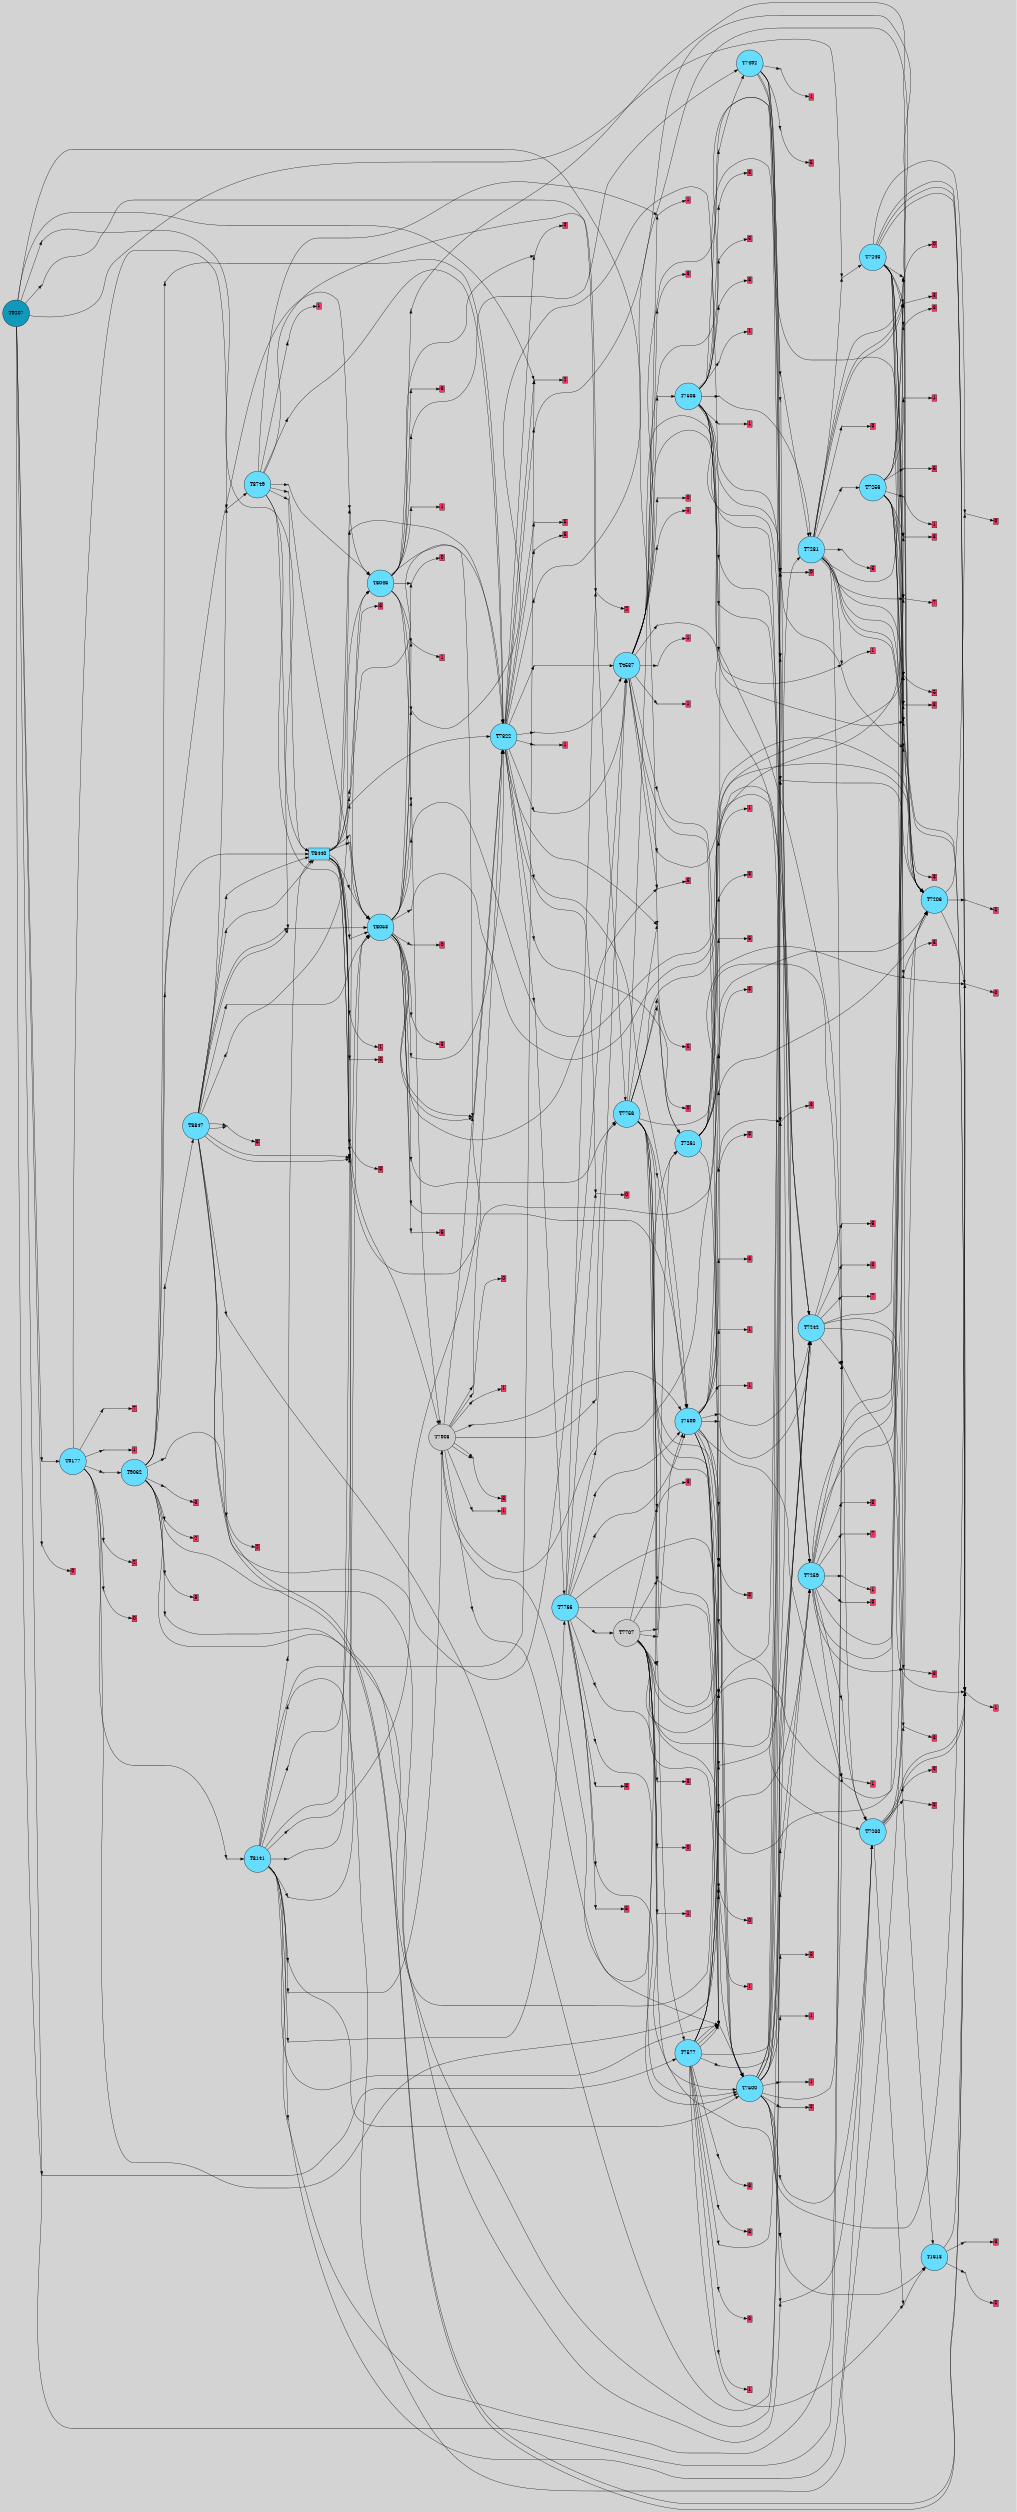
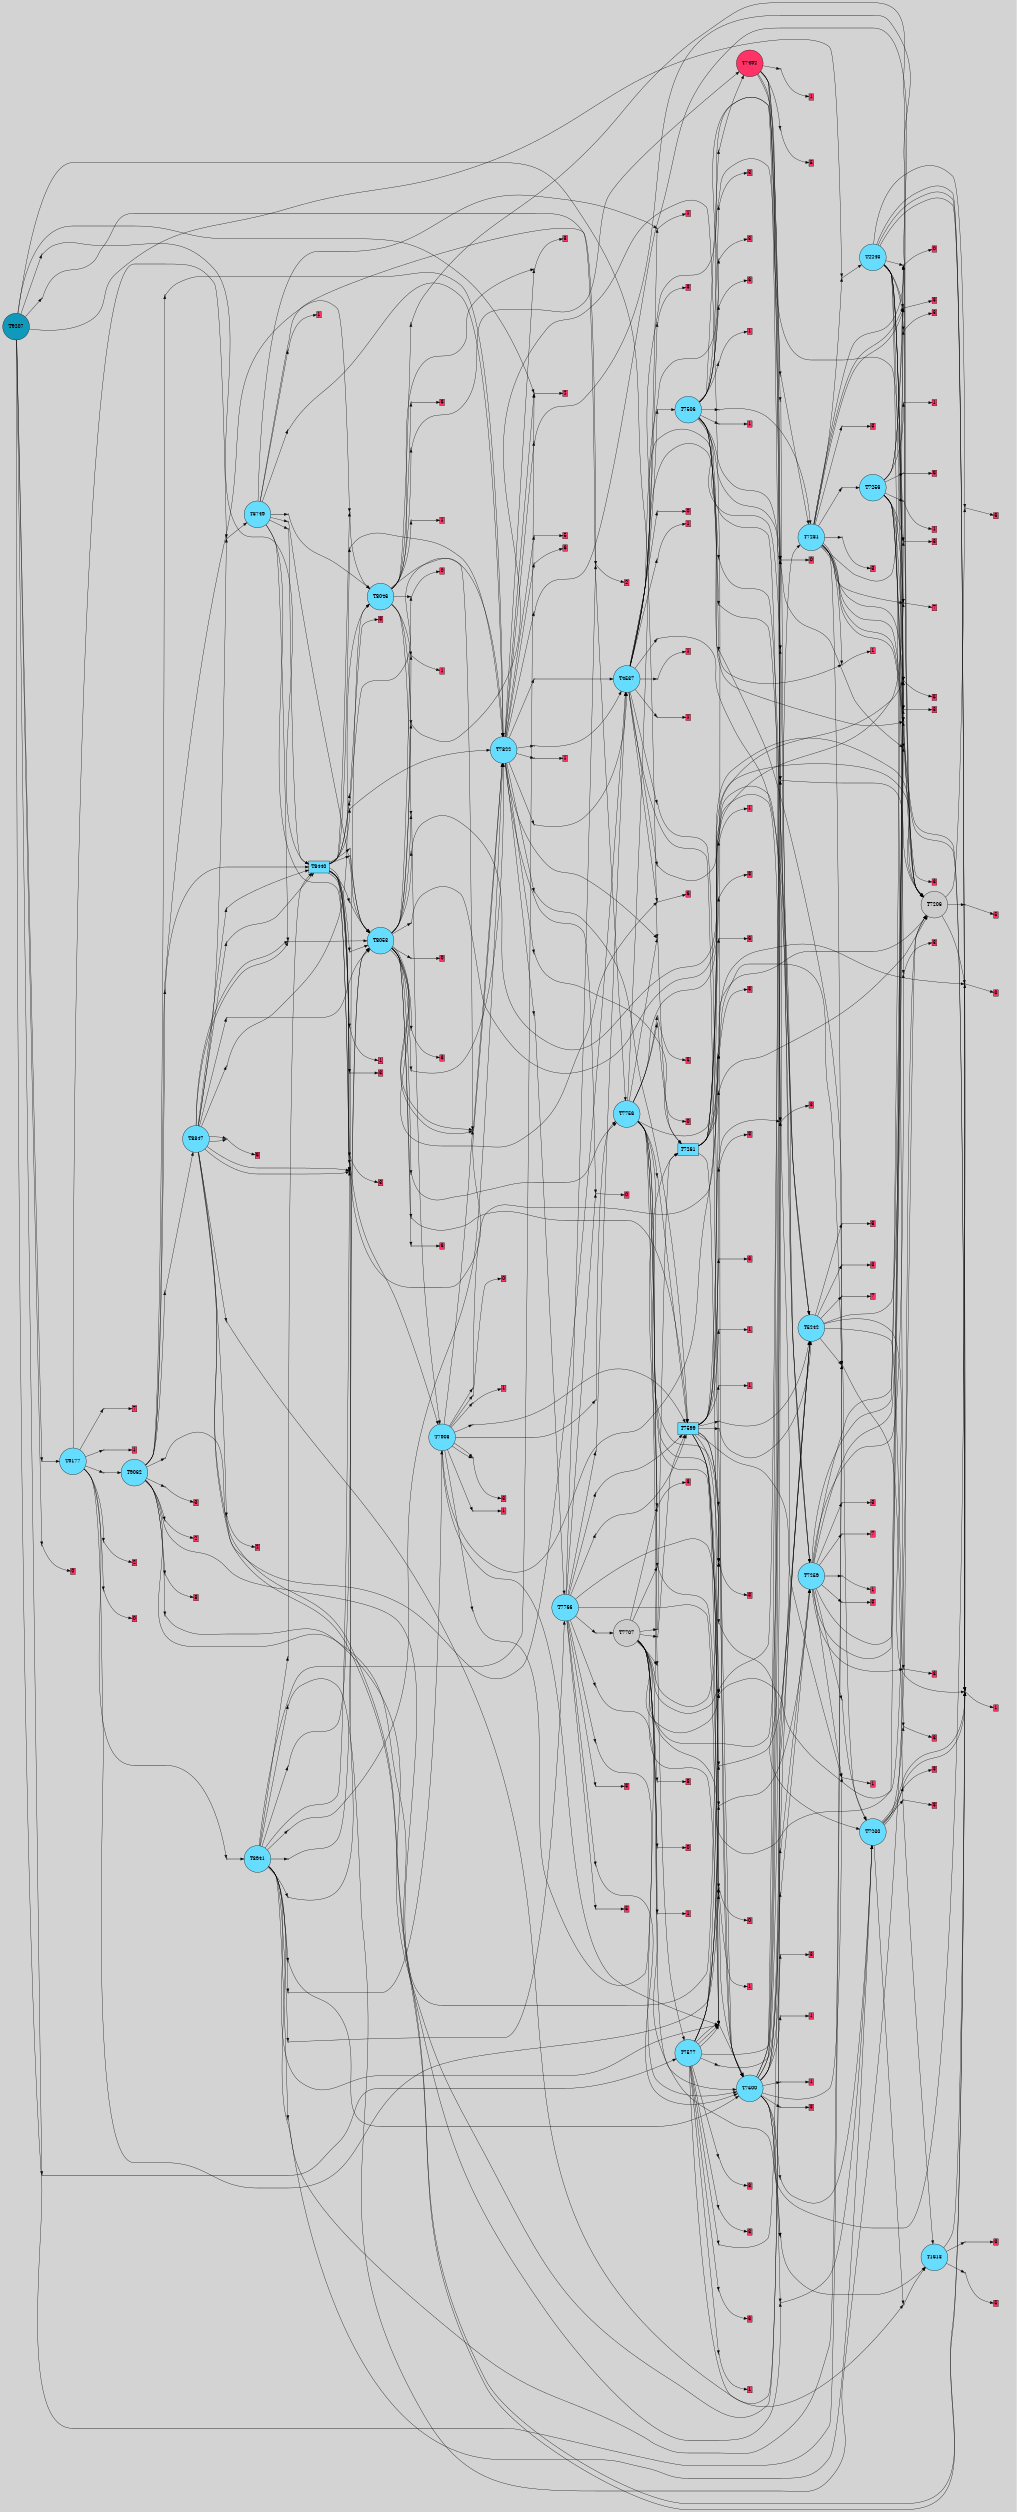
(750, 63) -> (750, 63)
(873, 257) -> (873, 257)
(934, 900) -> (934, 905)
(688, 1144) -> (688, 1150)
(811, 1328) -> (811, 1328)
(688, 1421) -> (688, 1429)
(442, 1437) -> (442, 1437)
(257, 1859) -> (257, 1859)
